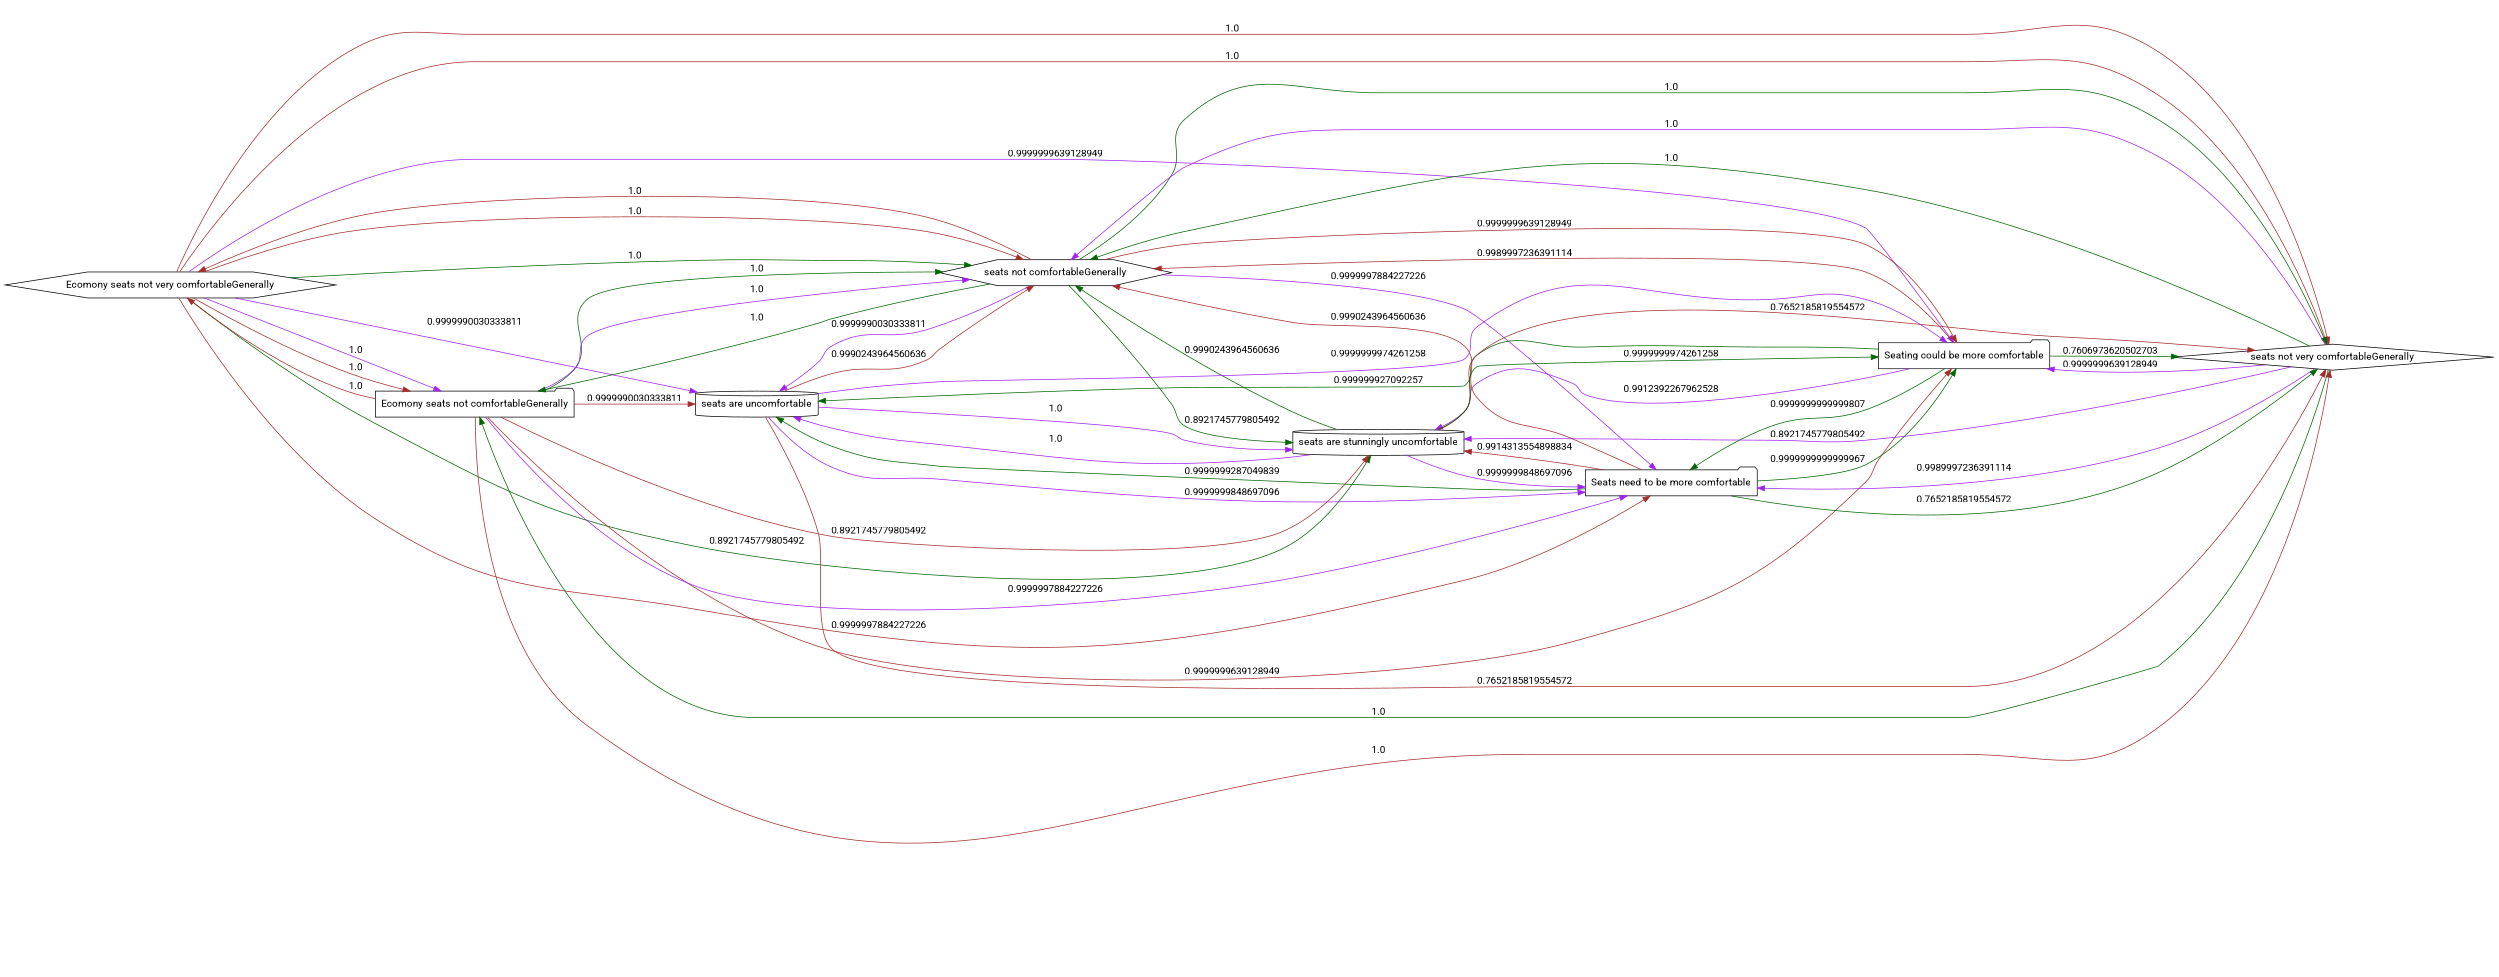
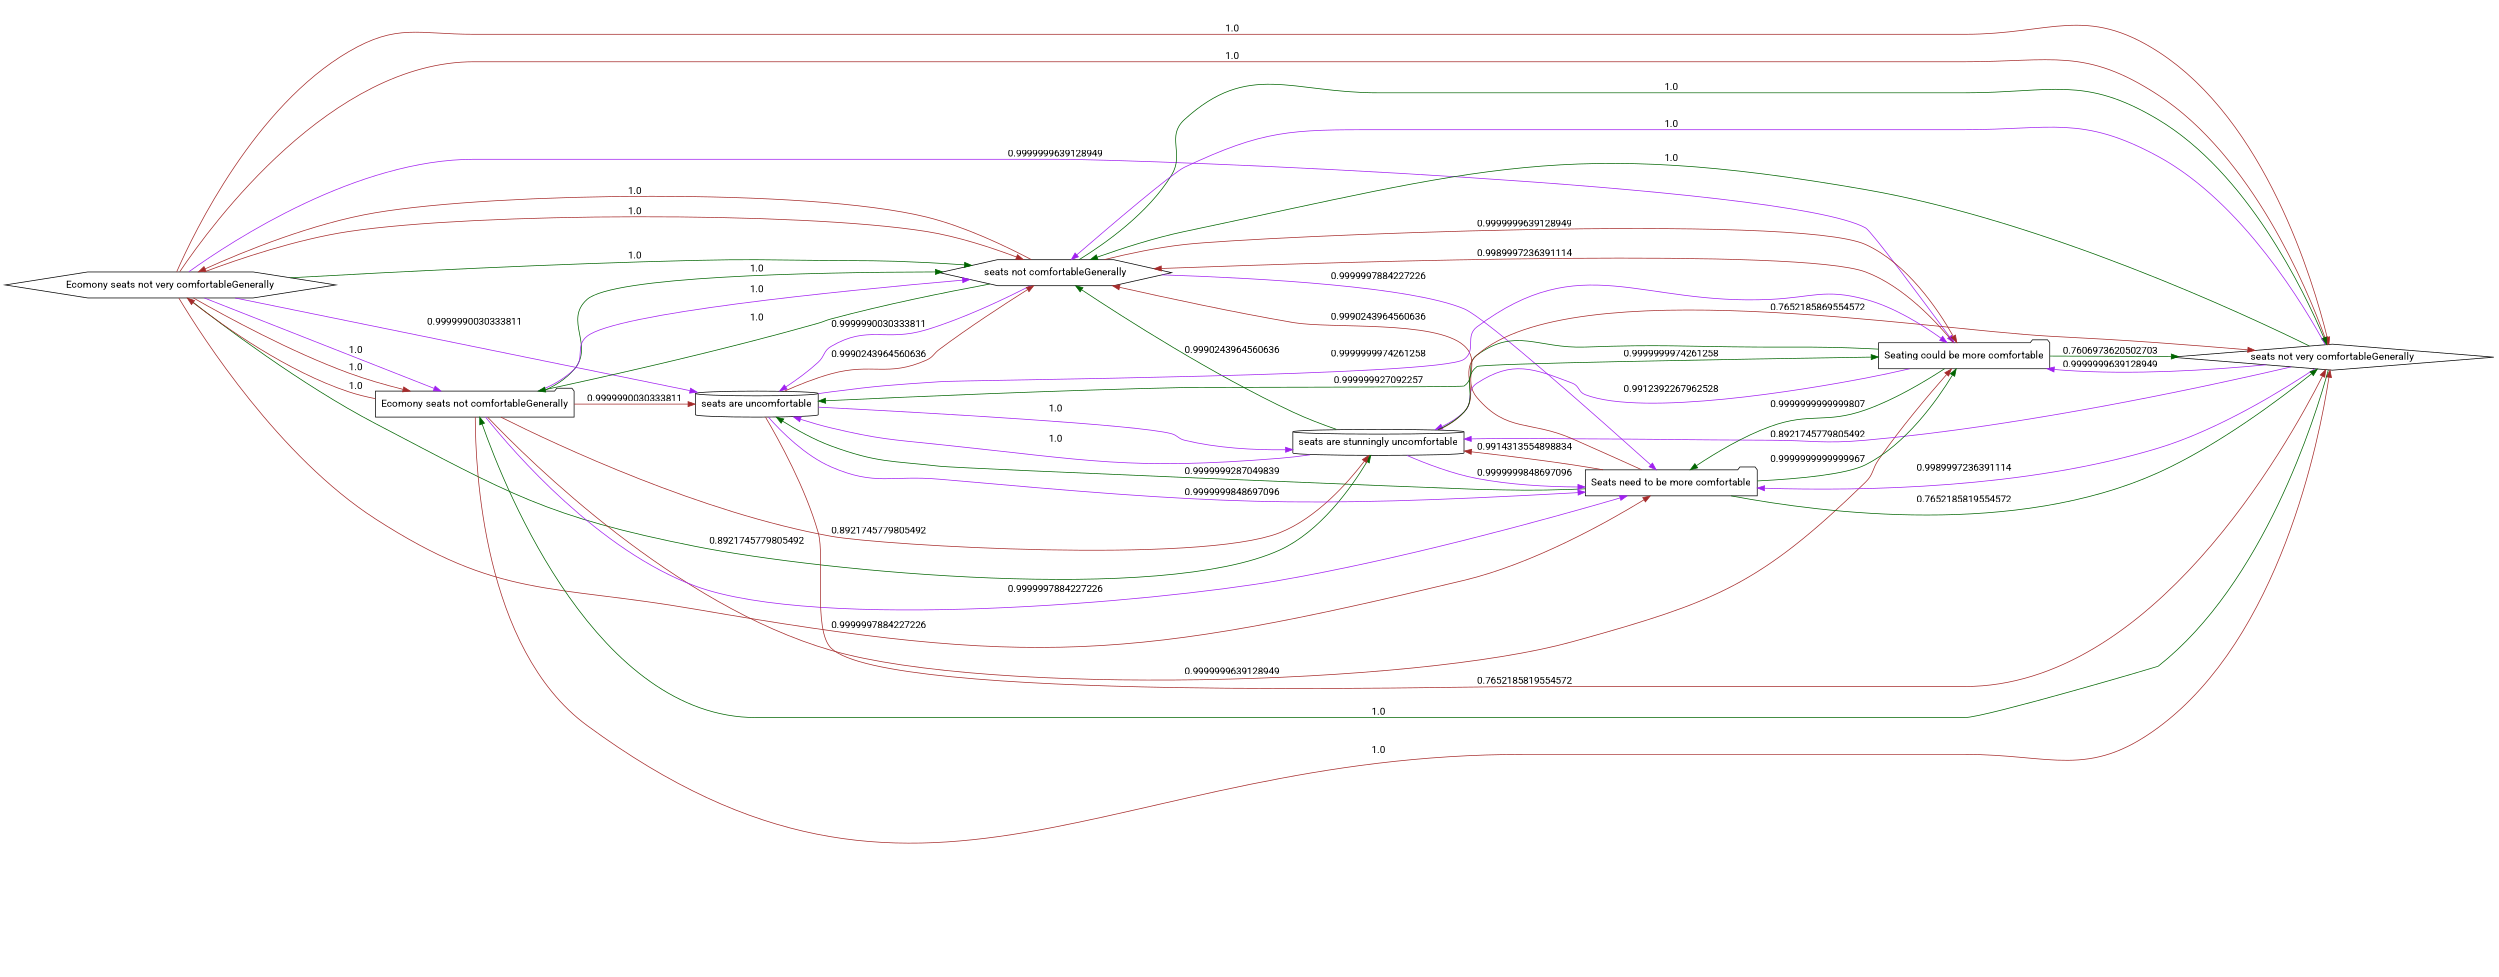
(1818, 308) -> (1818, 308)
(1163, 393) -> none
